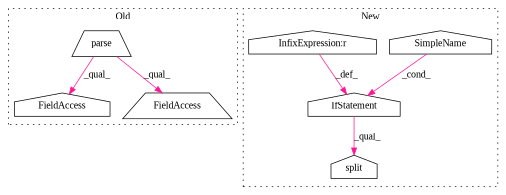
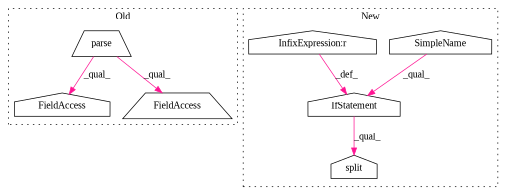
(416, 75) -> (416, 75)
